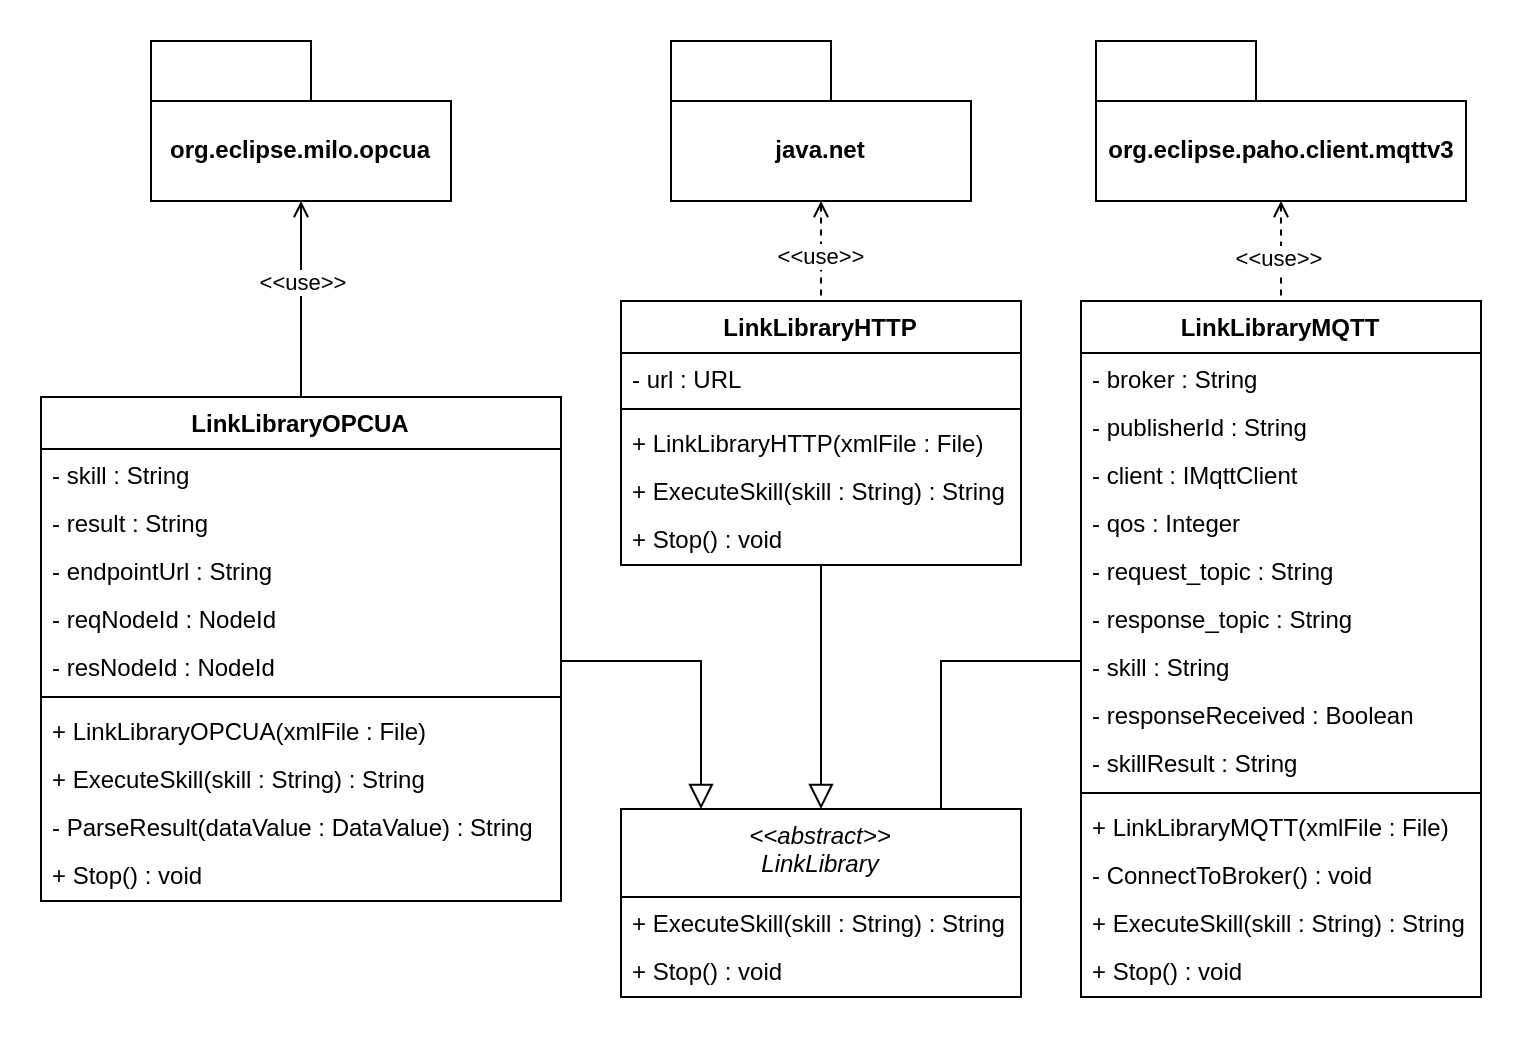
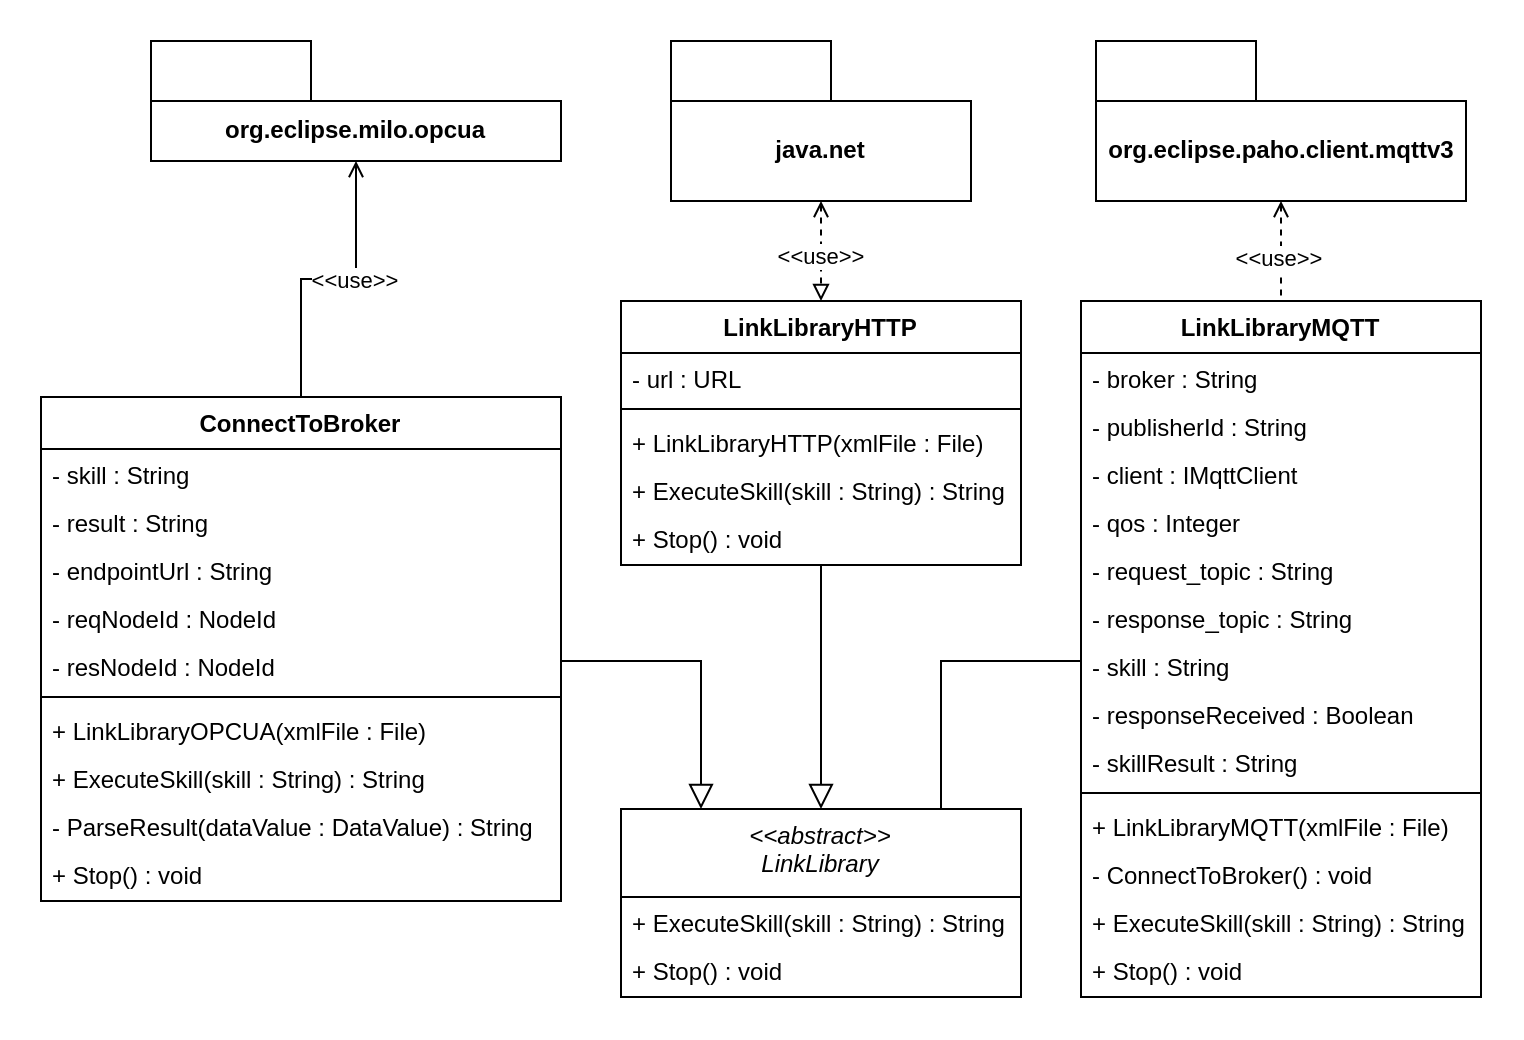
(301, 121) -> (356, 101)
(821, 291) -> (821, 283)
(301, 425) -> (301, 425)
